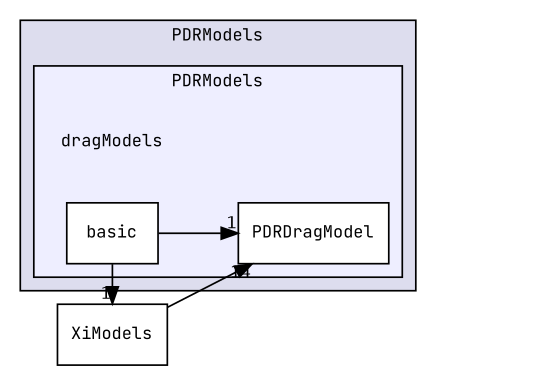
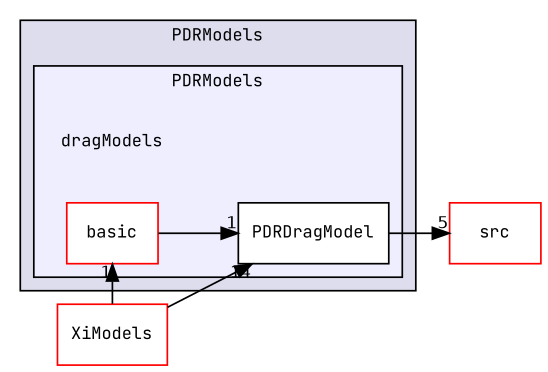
(112, 233) -> (112, 233)
none -> (495, 233)
(112, 275) -> (112, 293)
(112, 335) -> (112, 335)
